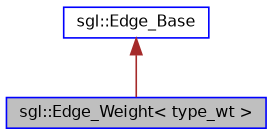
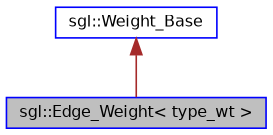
(136, 23) -> (136, 23)
